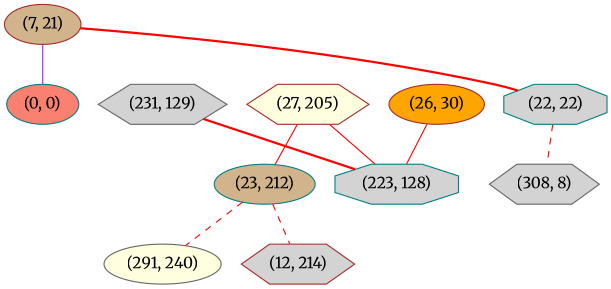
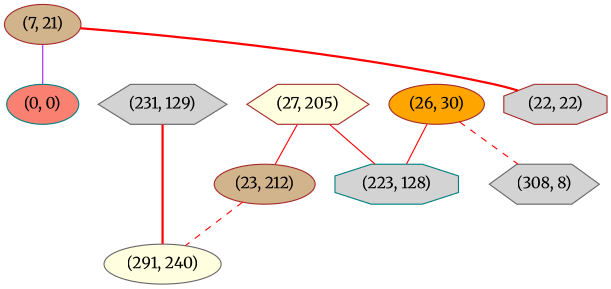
(555, 104) -> (555, 104)
(275, 143) -> (163, 184)
(550, 144) -> (489, 143)
(265, 184) -> (265, 184)
(298, 264) -> none
